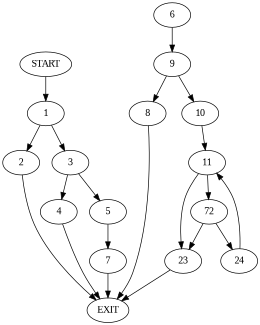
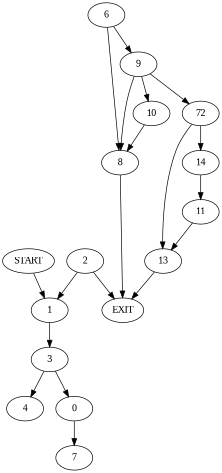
none -> (113, 85)
(203, 134) -> (138, 135)
(35, 135) -> (69, 283)
(208, 184) -> (167, 87)
(108, 212) -> (74, 409)
(77, 260) -> none
(183, 261) -> (163, 261)
(239, 261) -> (201, 163)
(108, 282) -> none
